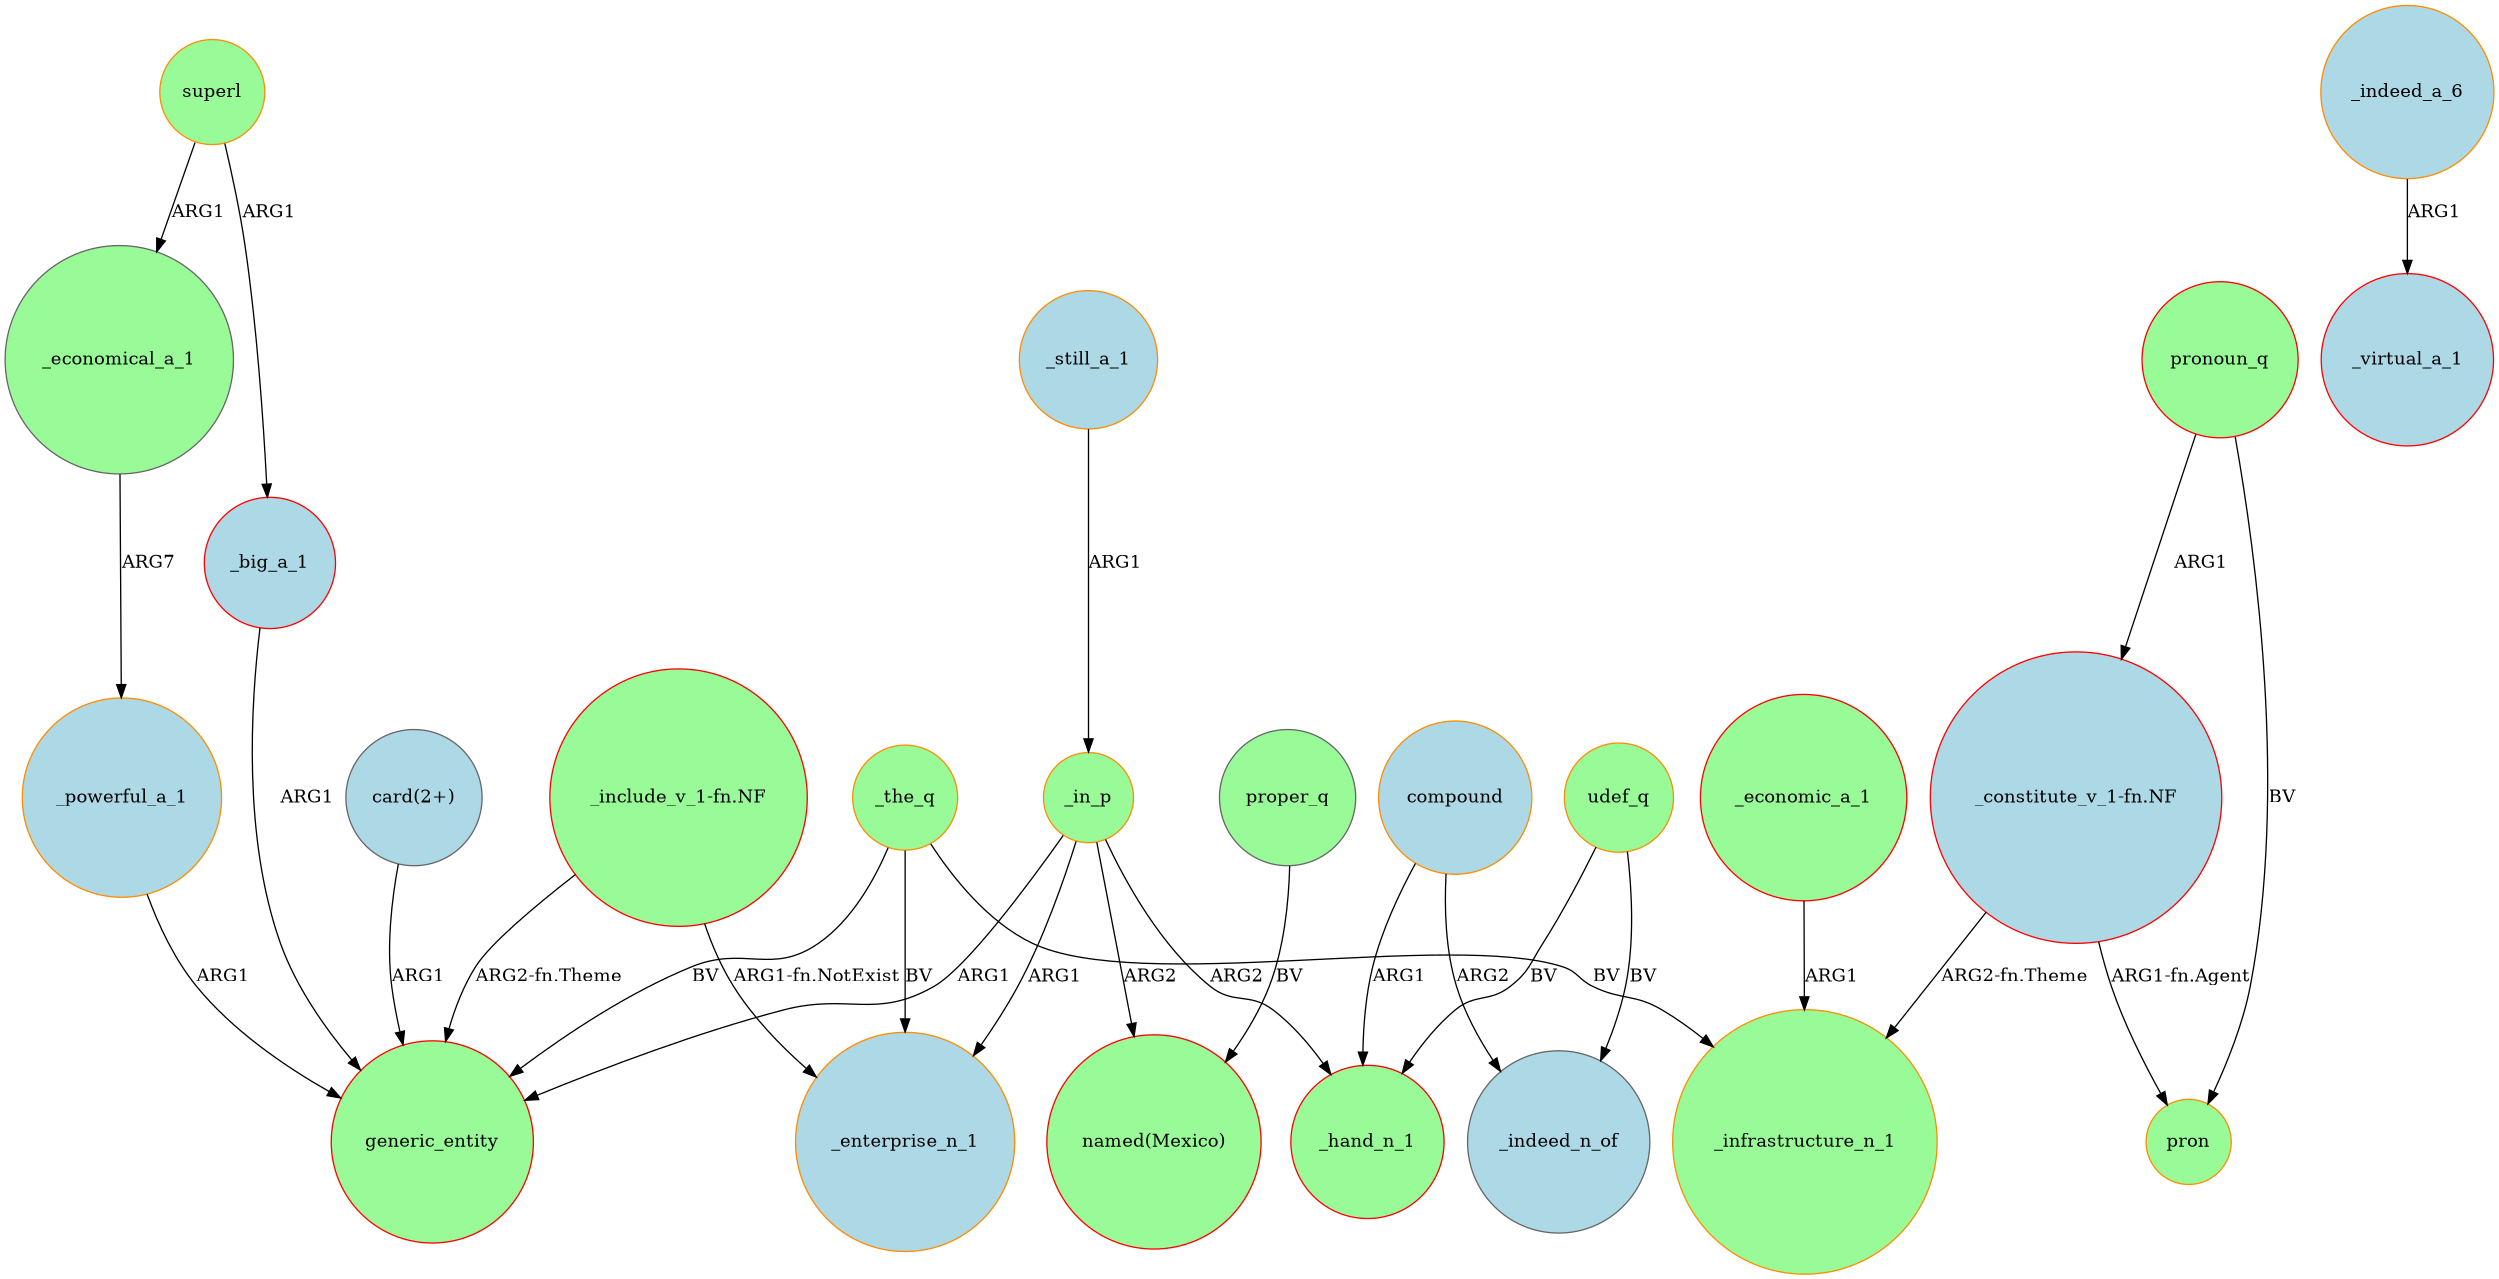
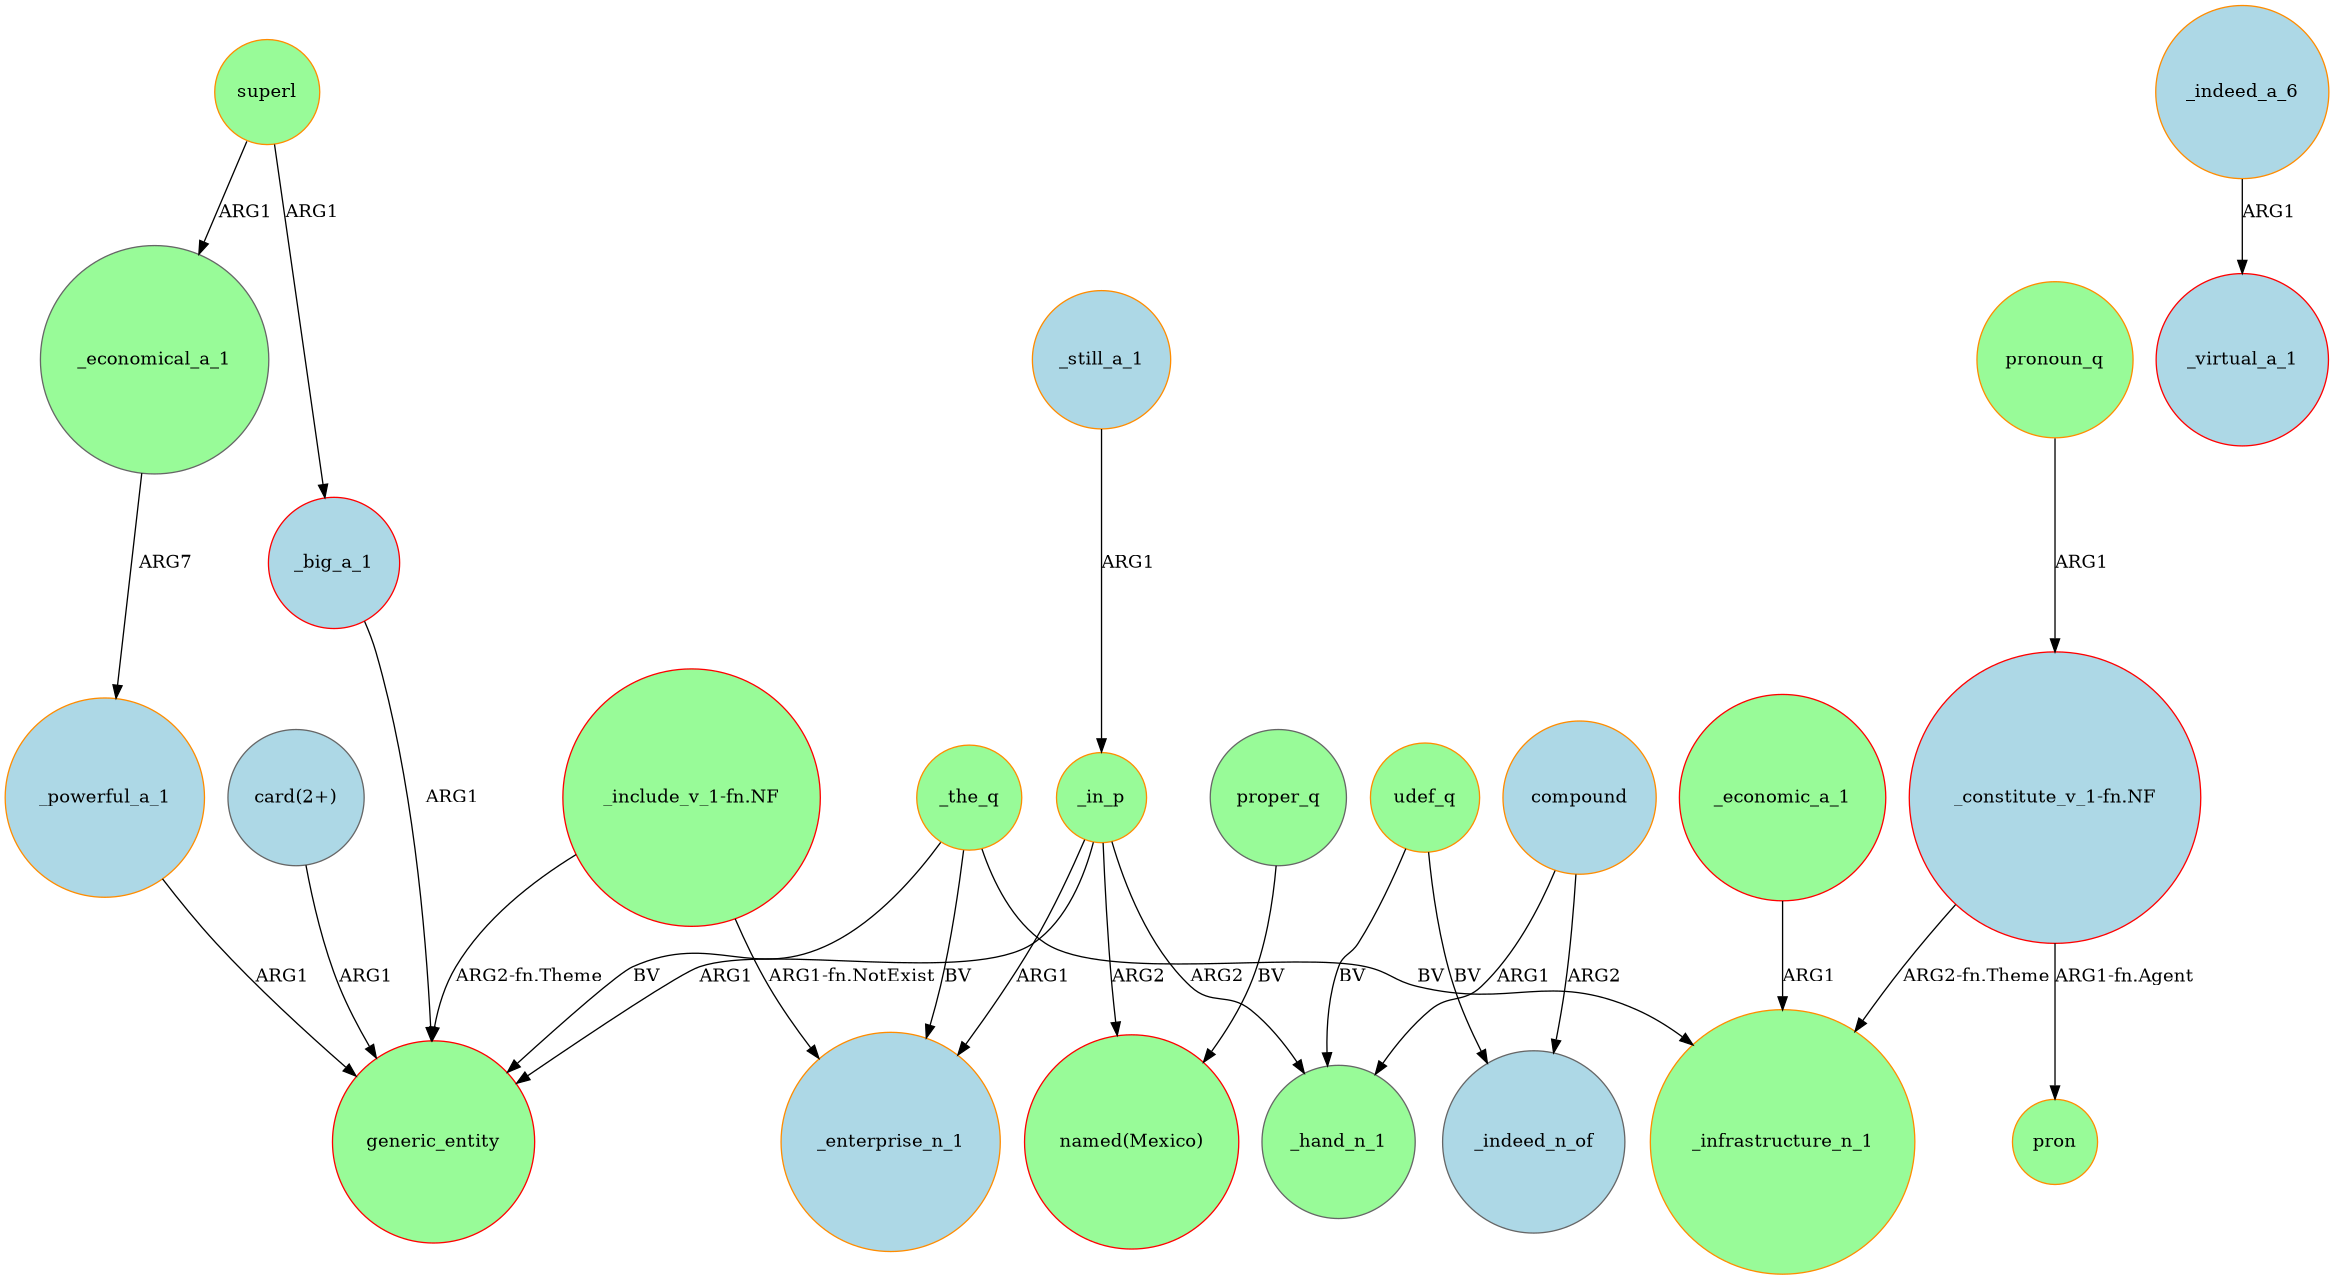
(2220, 360) -> (2055, 360)
(2267, 767) -> none
(1367, 1142) -> (1339, 1142)
